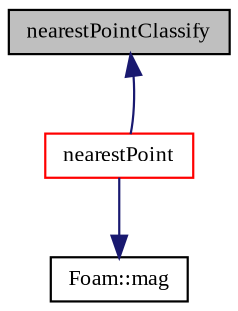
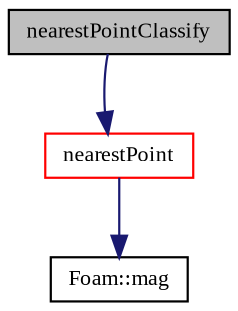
(134, 105) -> (105, 83)
